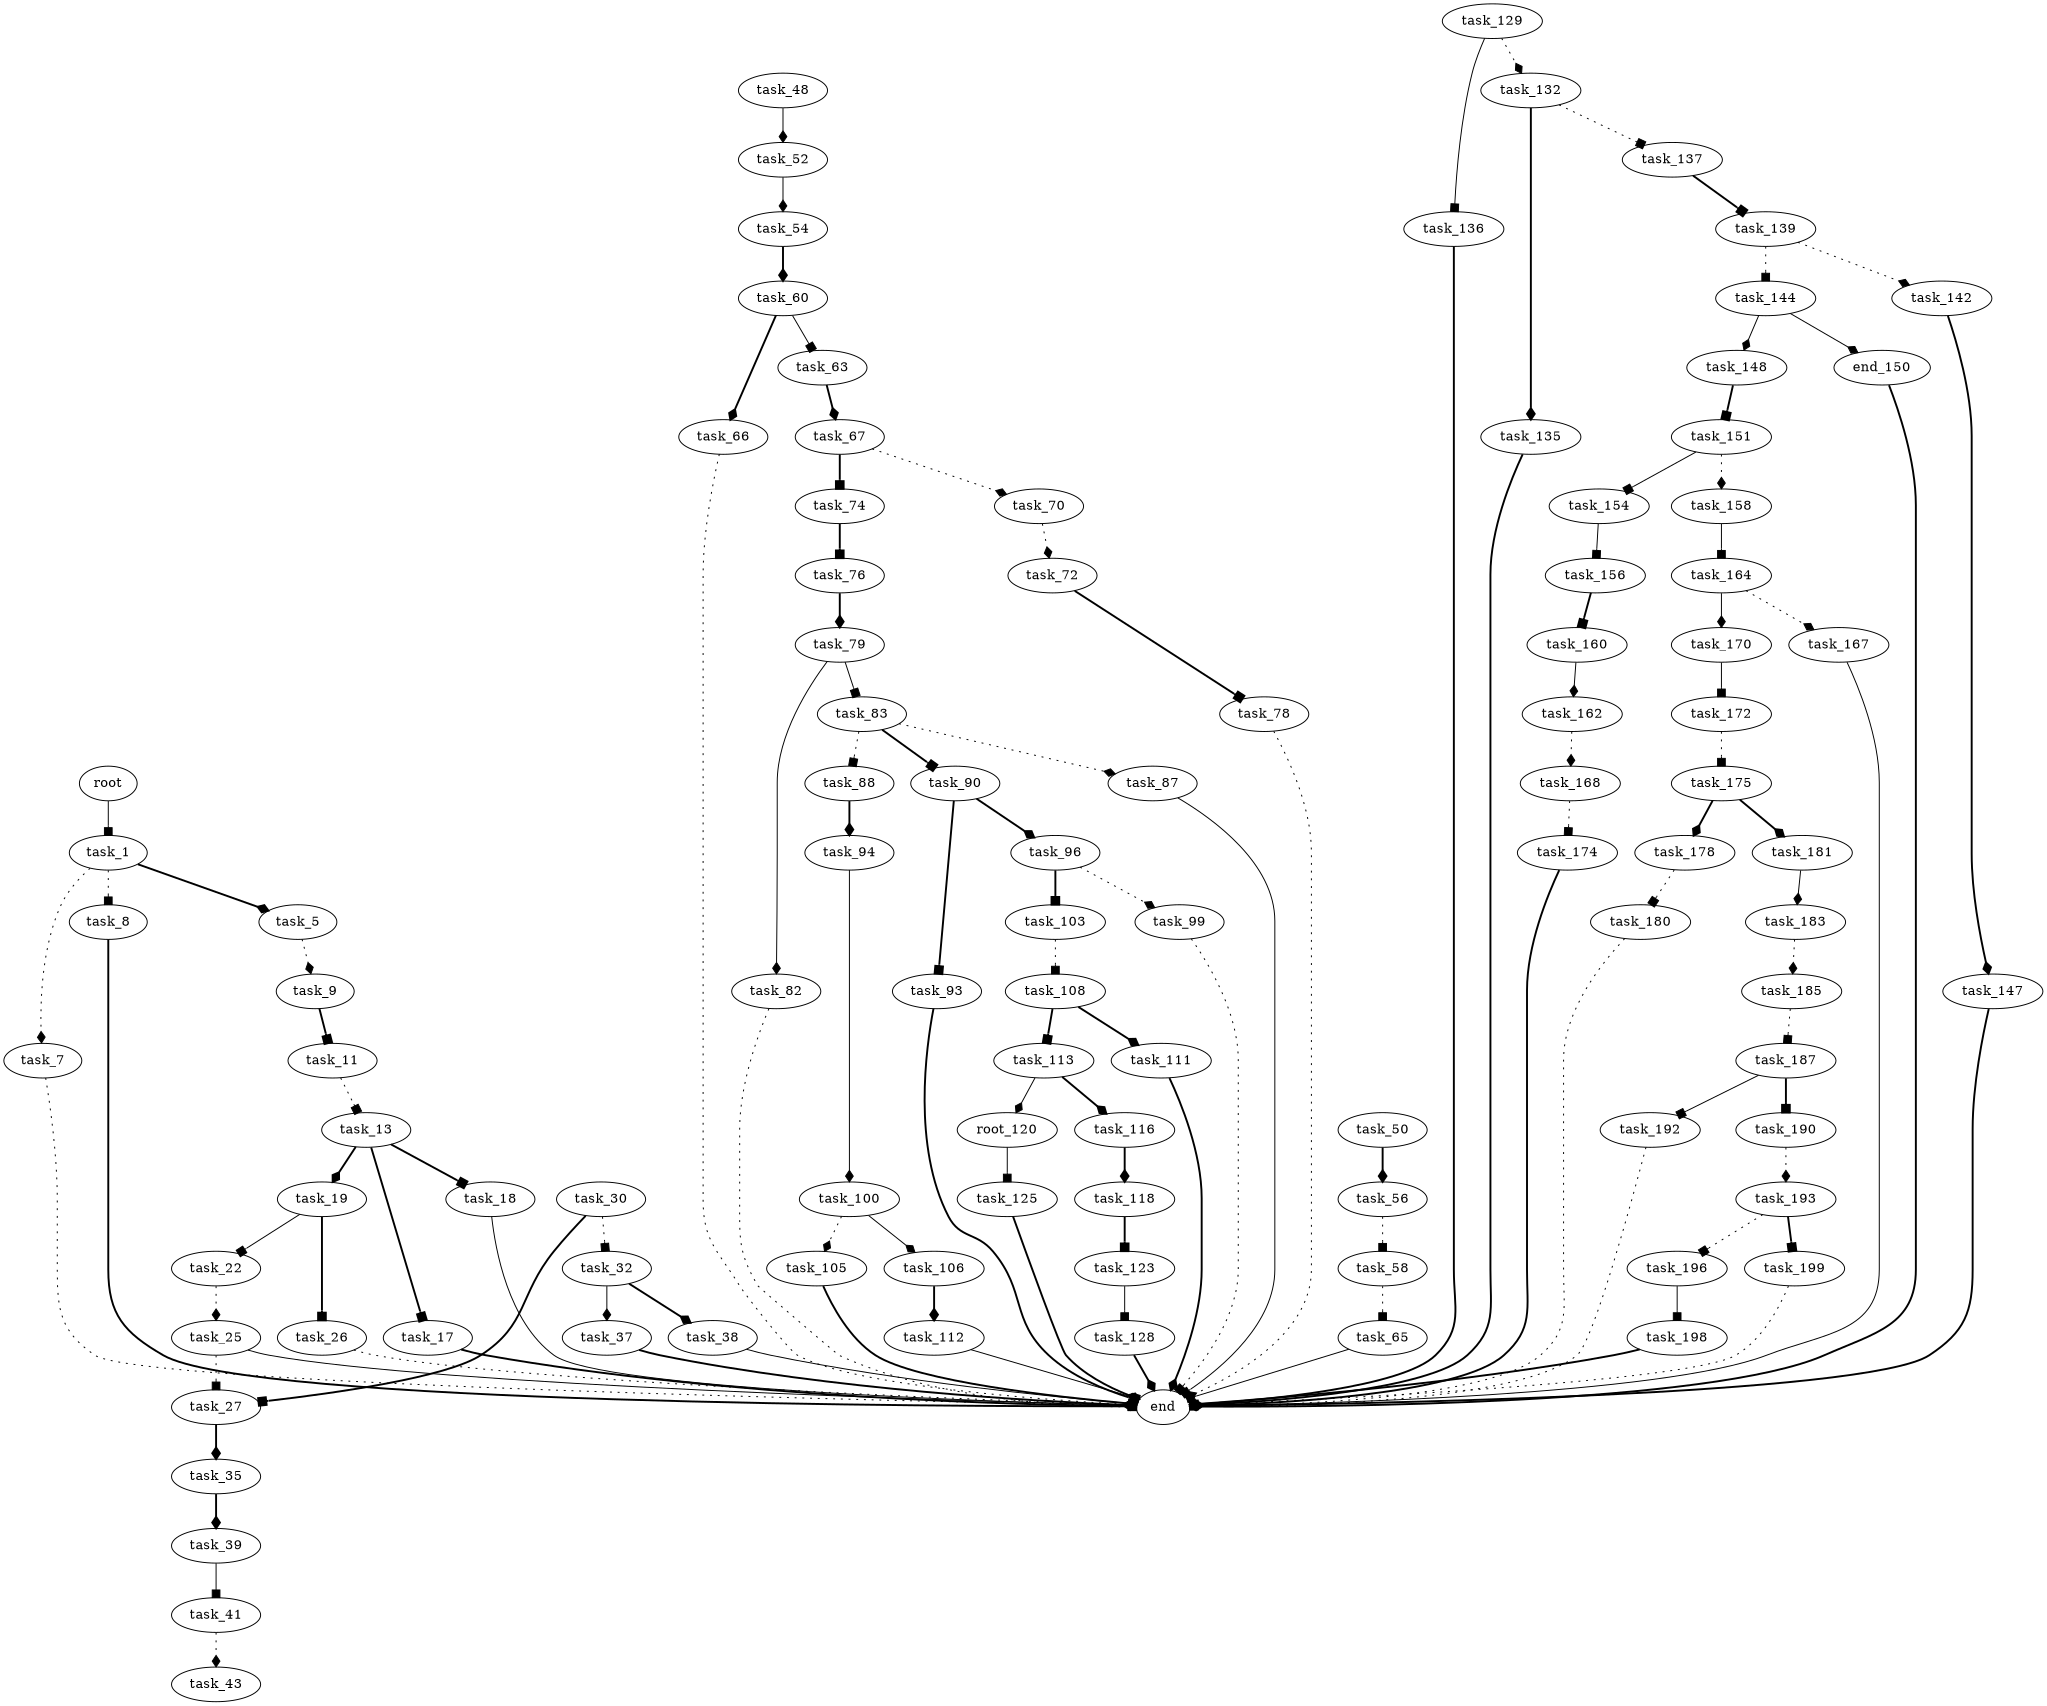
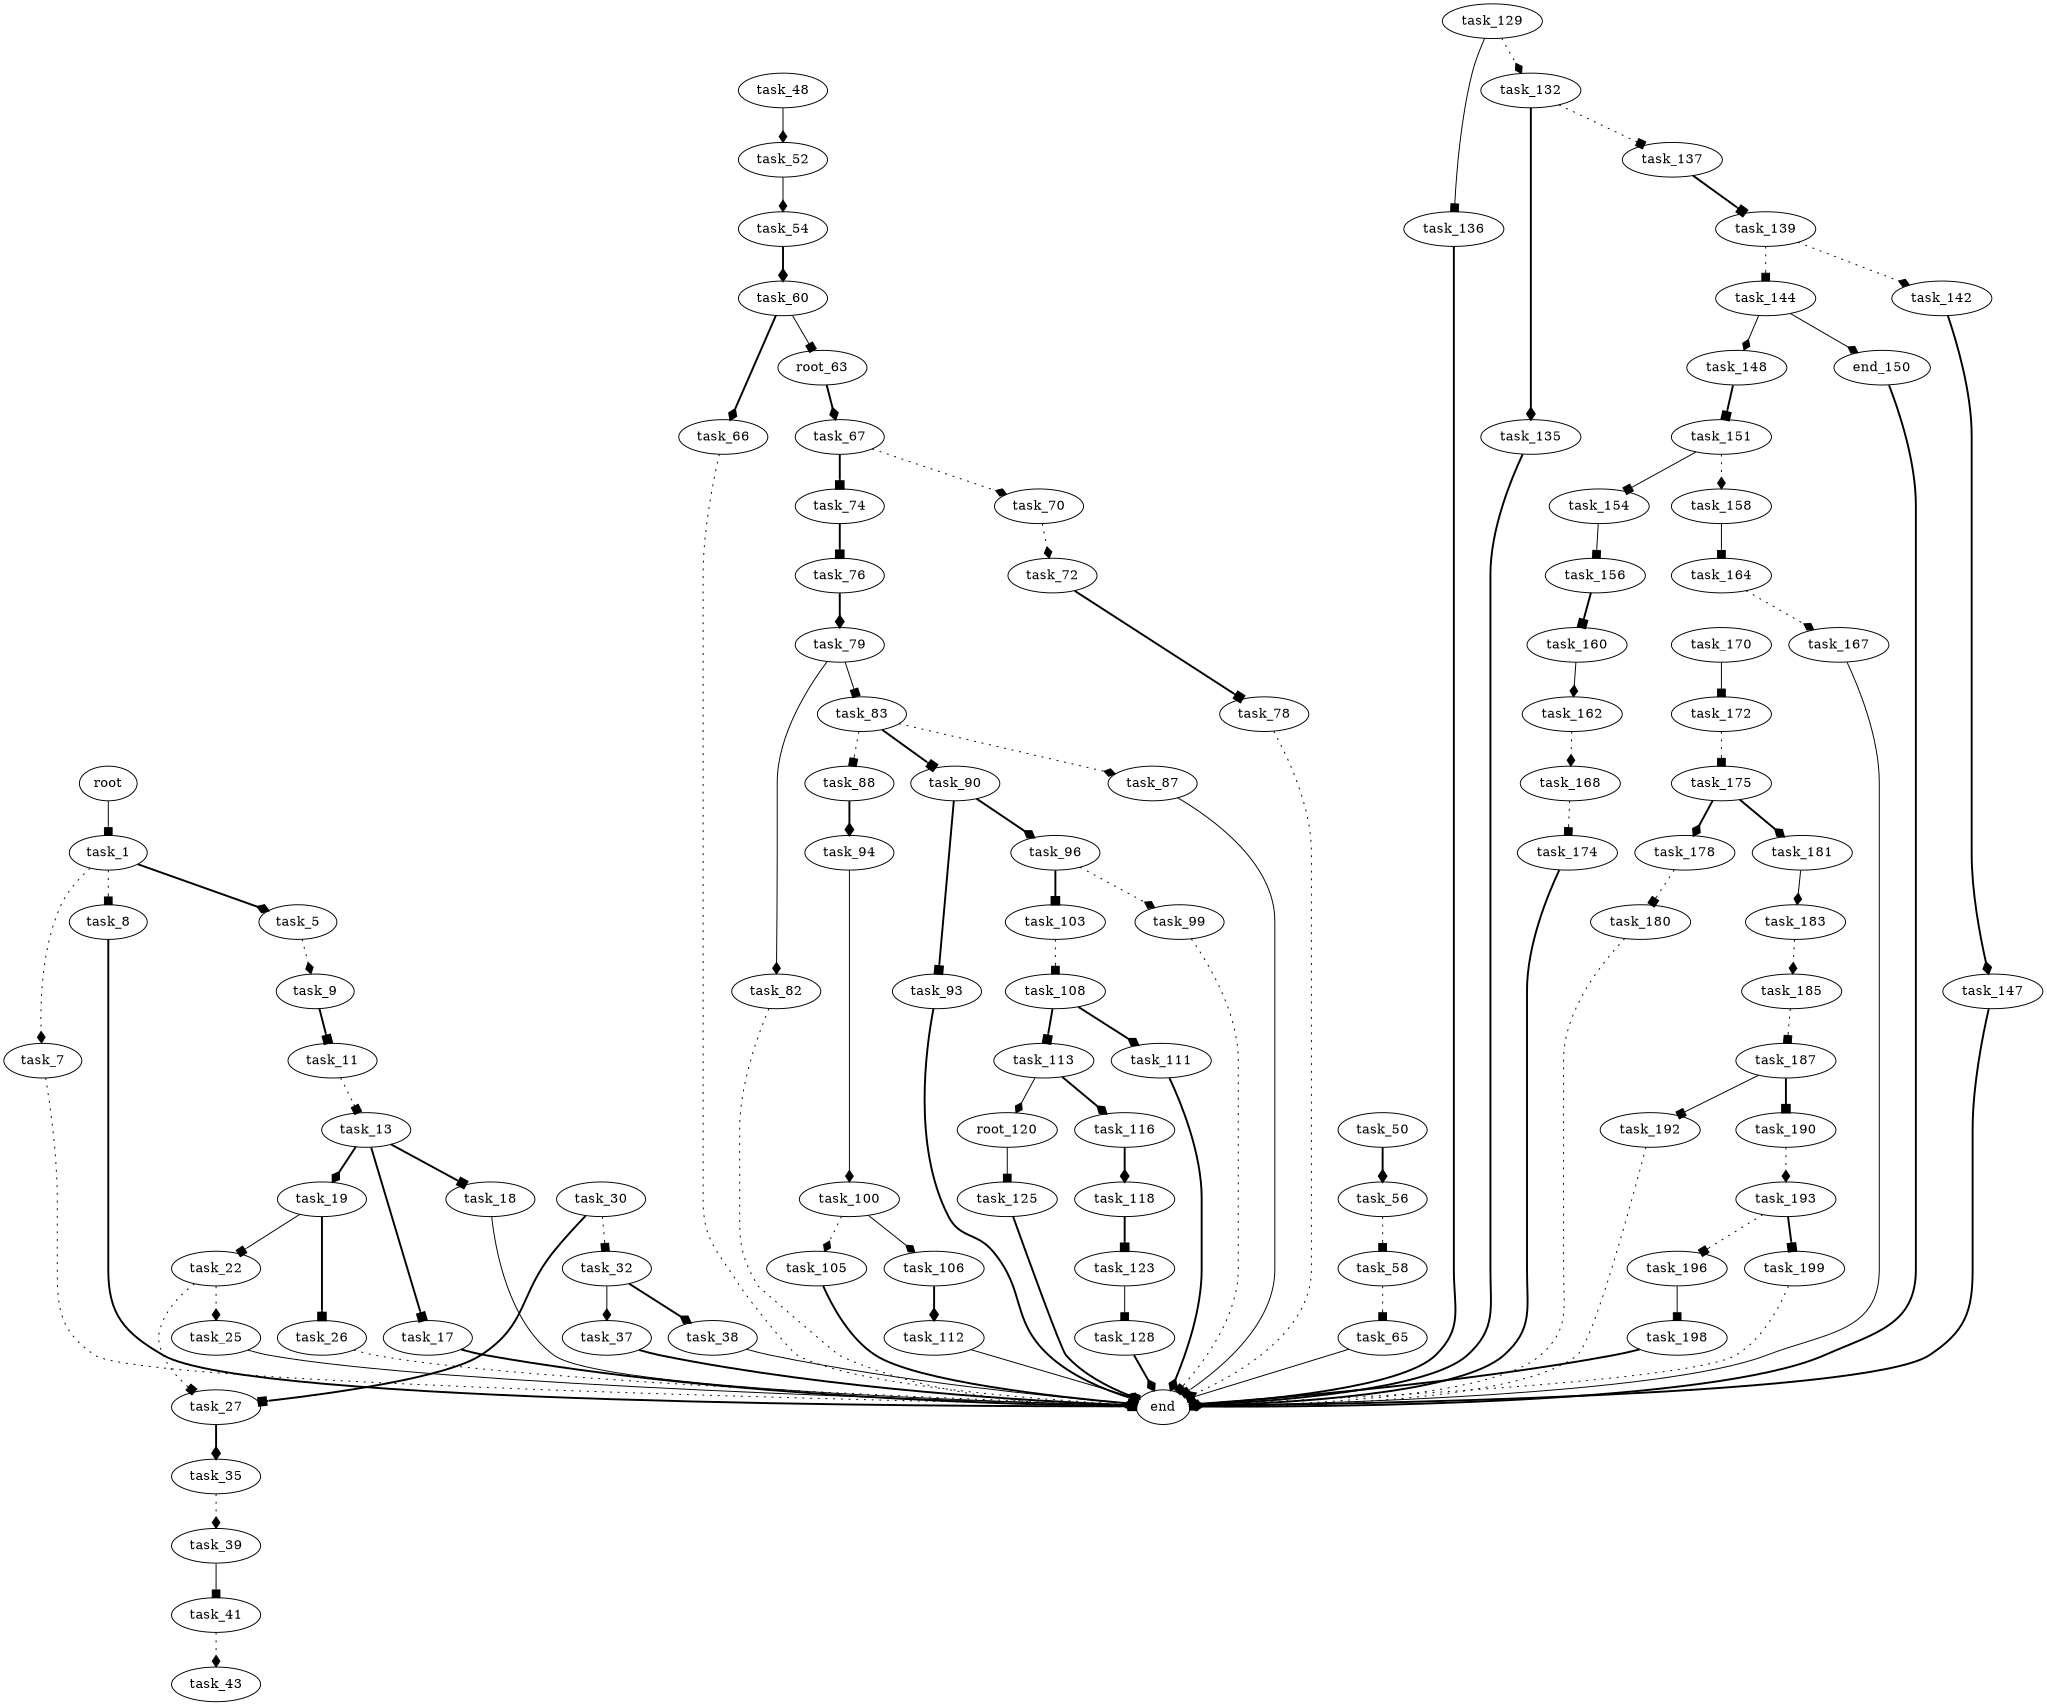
(822, 368) -> (822, 368)
(1721, 605) -> none
(216, 1363) -> (159, 1333)
(216, 1505) -> (216, 1505)
